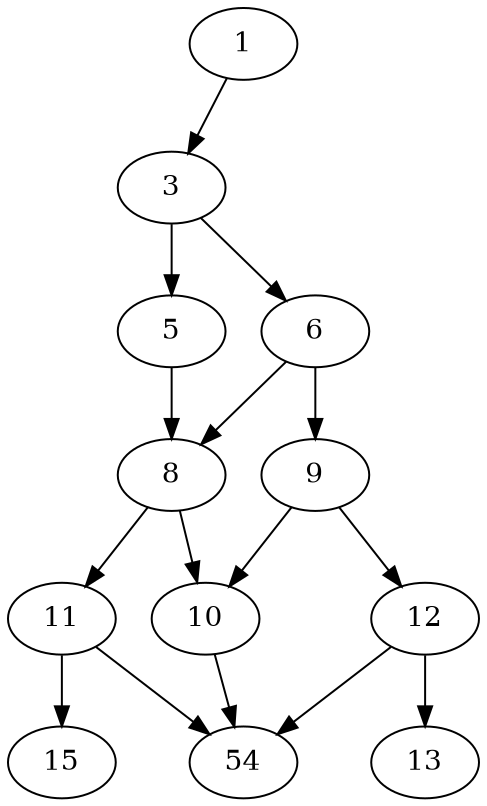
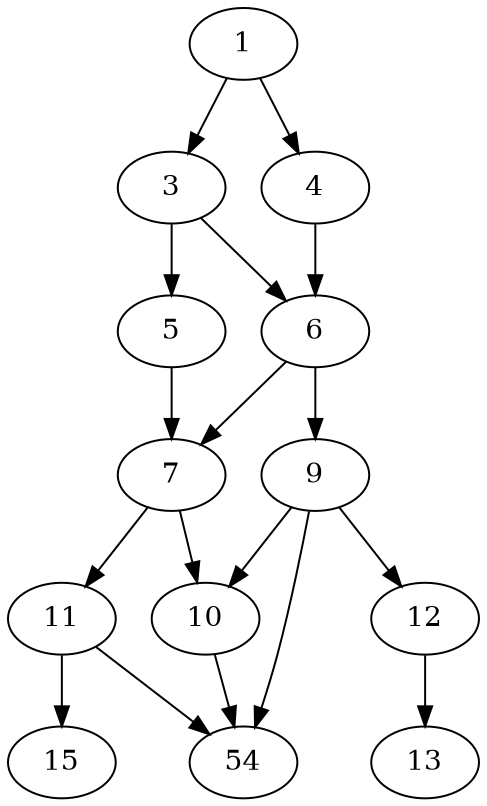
none -> (315, 188)
(172, 475) -> (172, 475)
(342, 684) -> (288, 610)
